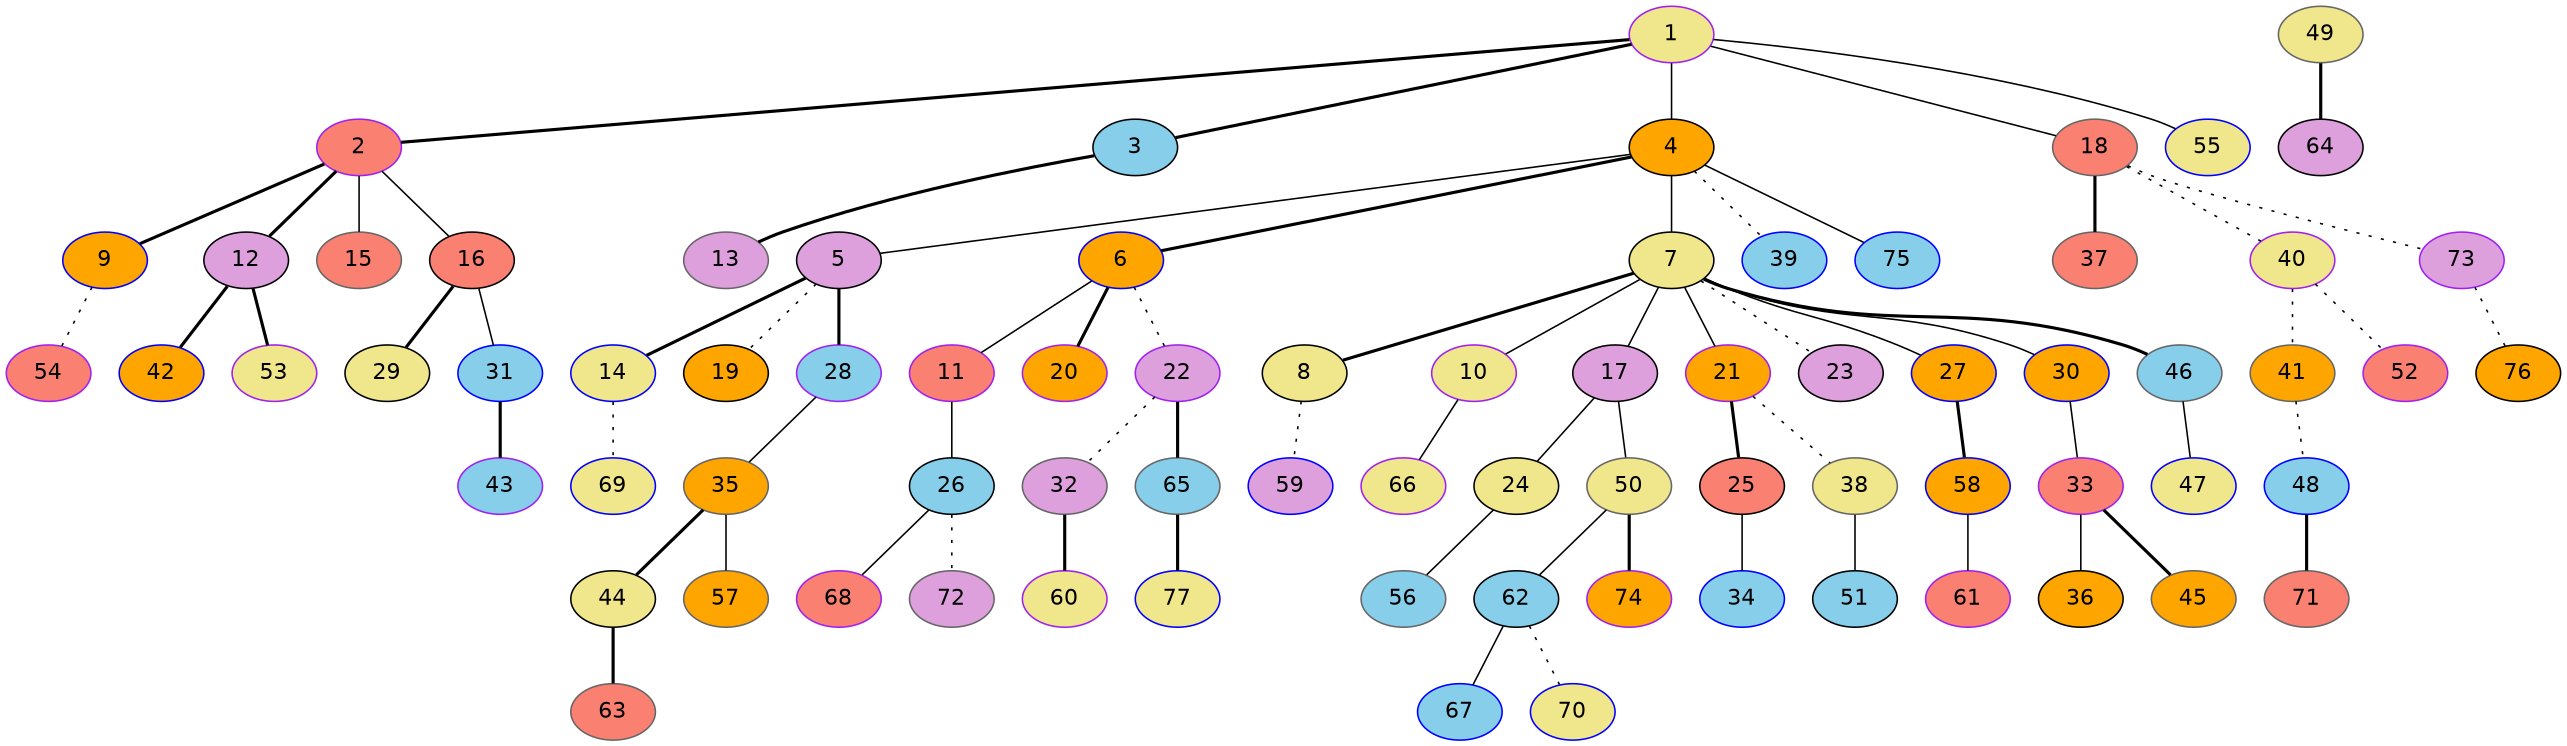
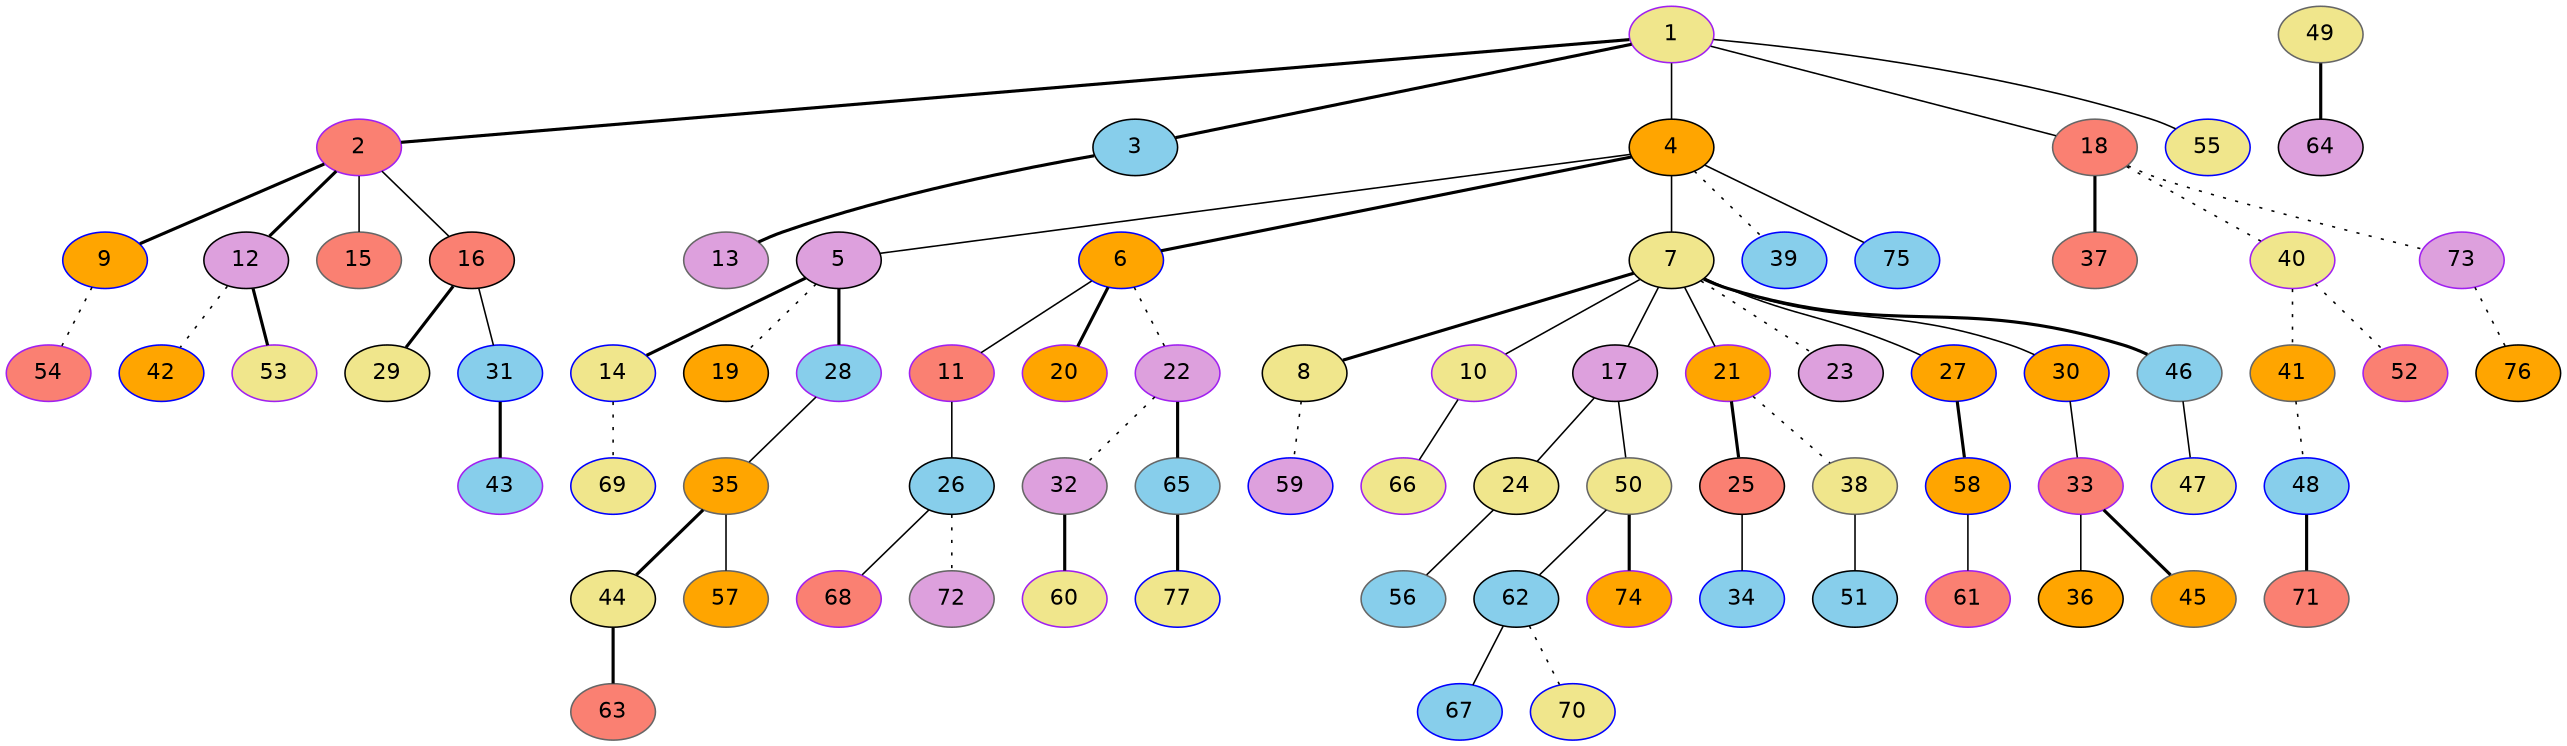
(204, 317) -> (204, 317)
